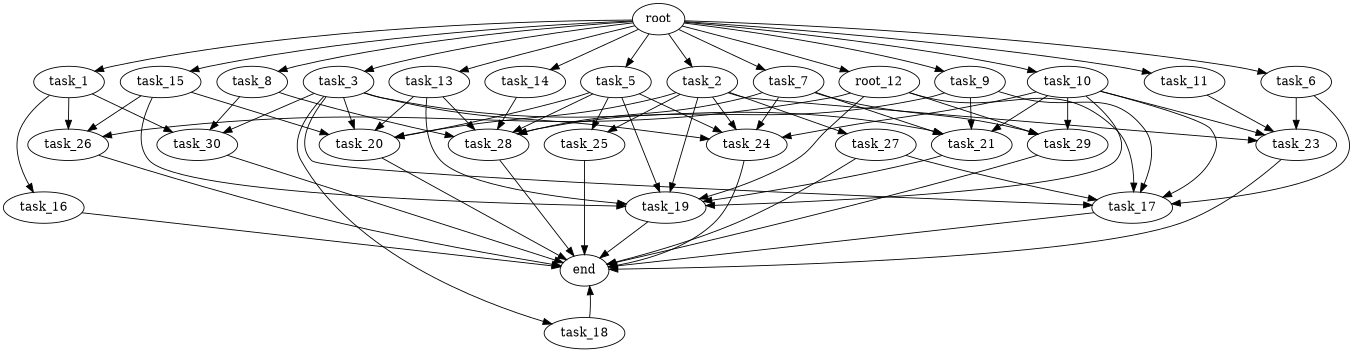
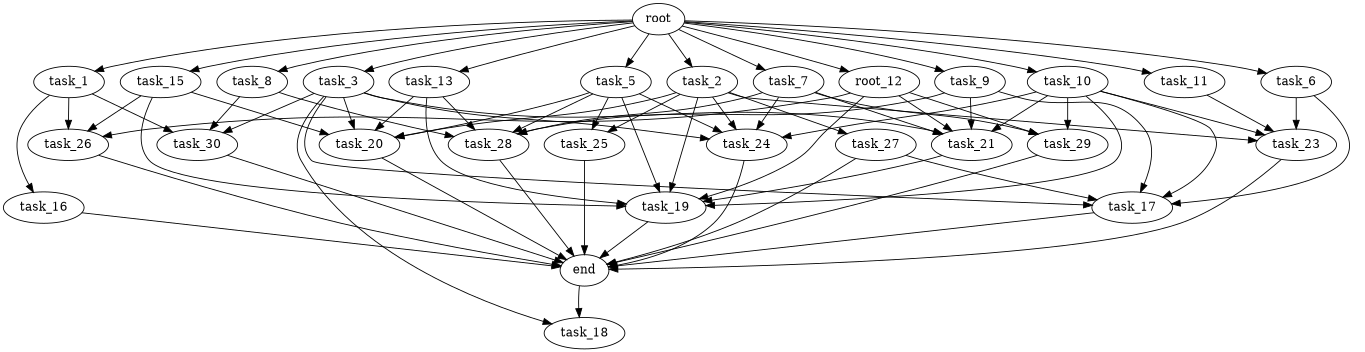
(525, 82) -> none
(1085, 108) -> (915, 106)
(590, 306) -> (579, 297)
